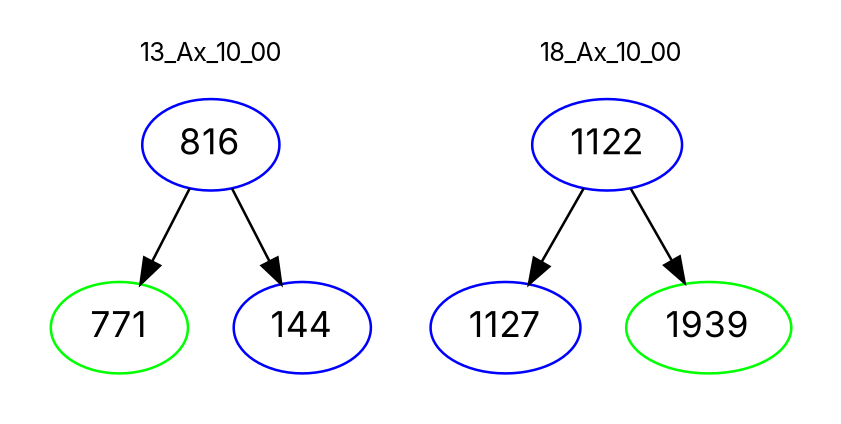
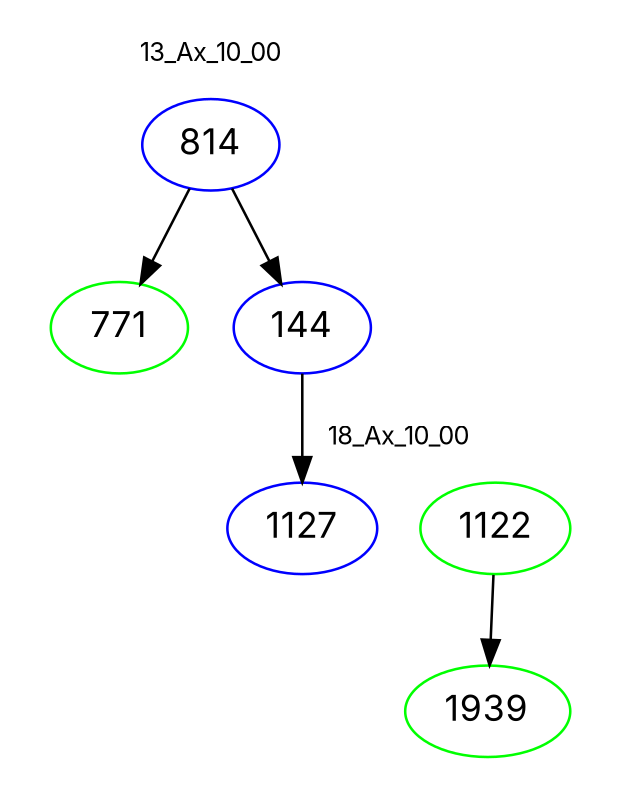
(211, 145) -> (211, 145)
(607, 145) -> (495, 528)
(563, 225) -> (302, 430)
